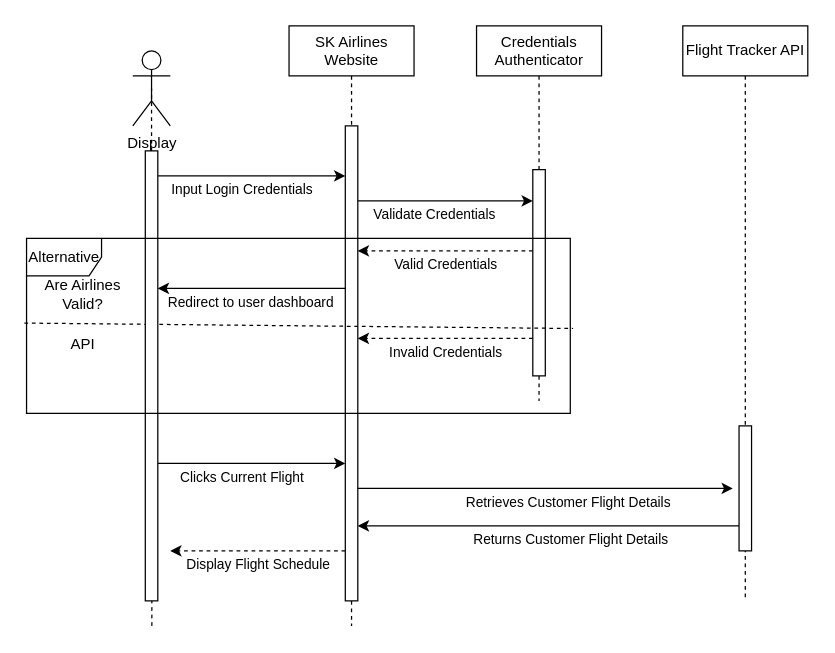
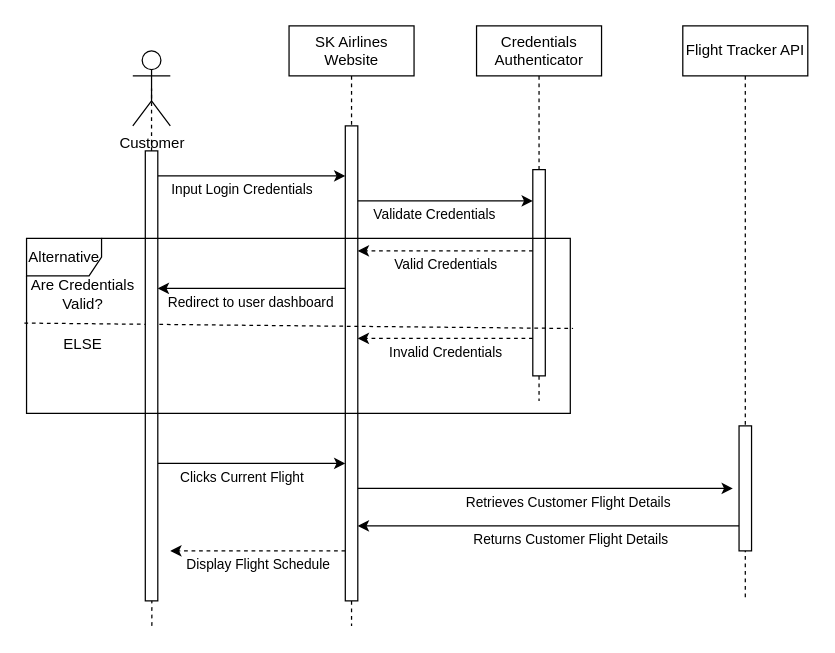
(153, 143) -> (153, 143)
(83, 294) -> (83, 294)
(83, 344) -> (83, 344)
